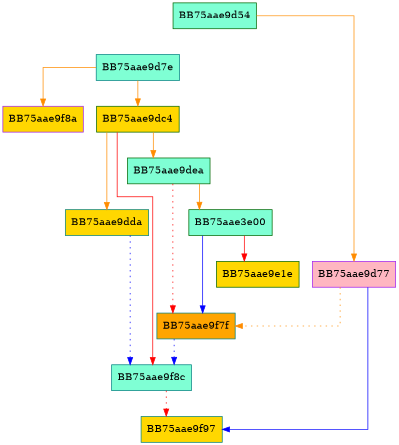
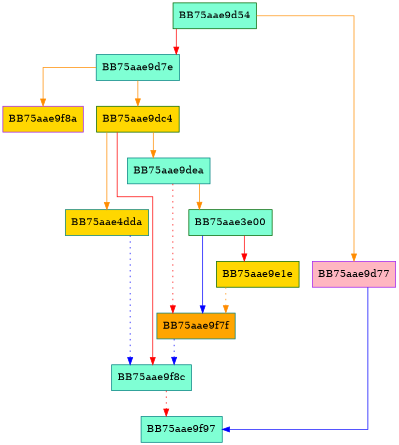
none -> (176, 38)
(169, 171) -> (169, 171)
(107, 223) -> (107, 223)
(311, 326) -> (226, 296)
(182, 429) -> (182, 429)
